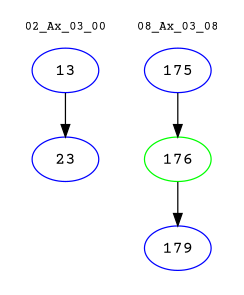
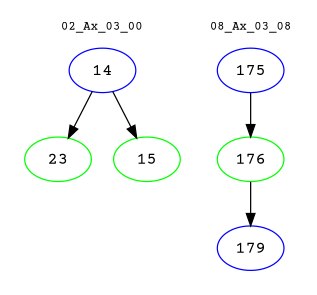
(65, 70) -> (102, 70)
(65, 159) -> (58, 159)
none -> (147, 159)
